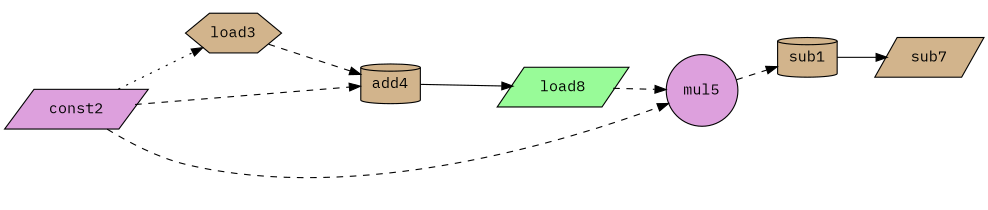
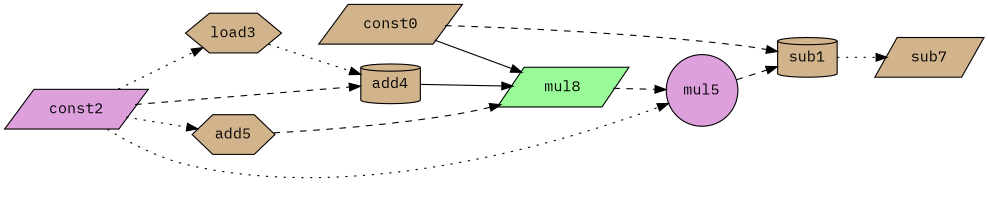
none -> (391, 24)
(857, 57) -> (857, 57)
(309, 58) -> (309, 58)
(563, 87) -> (563, 87)
none -> (234, 135)
(382, 174) -> (382, 174)
